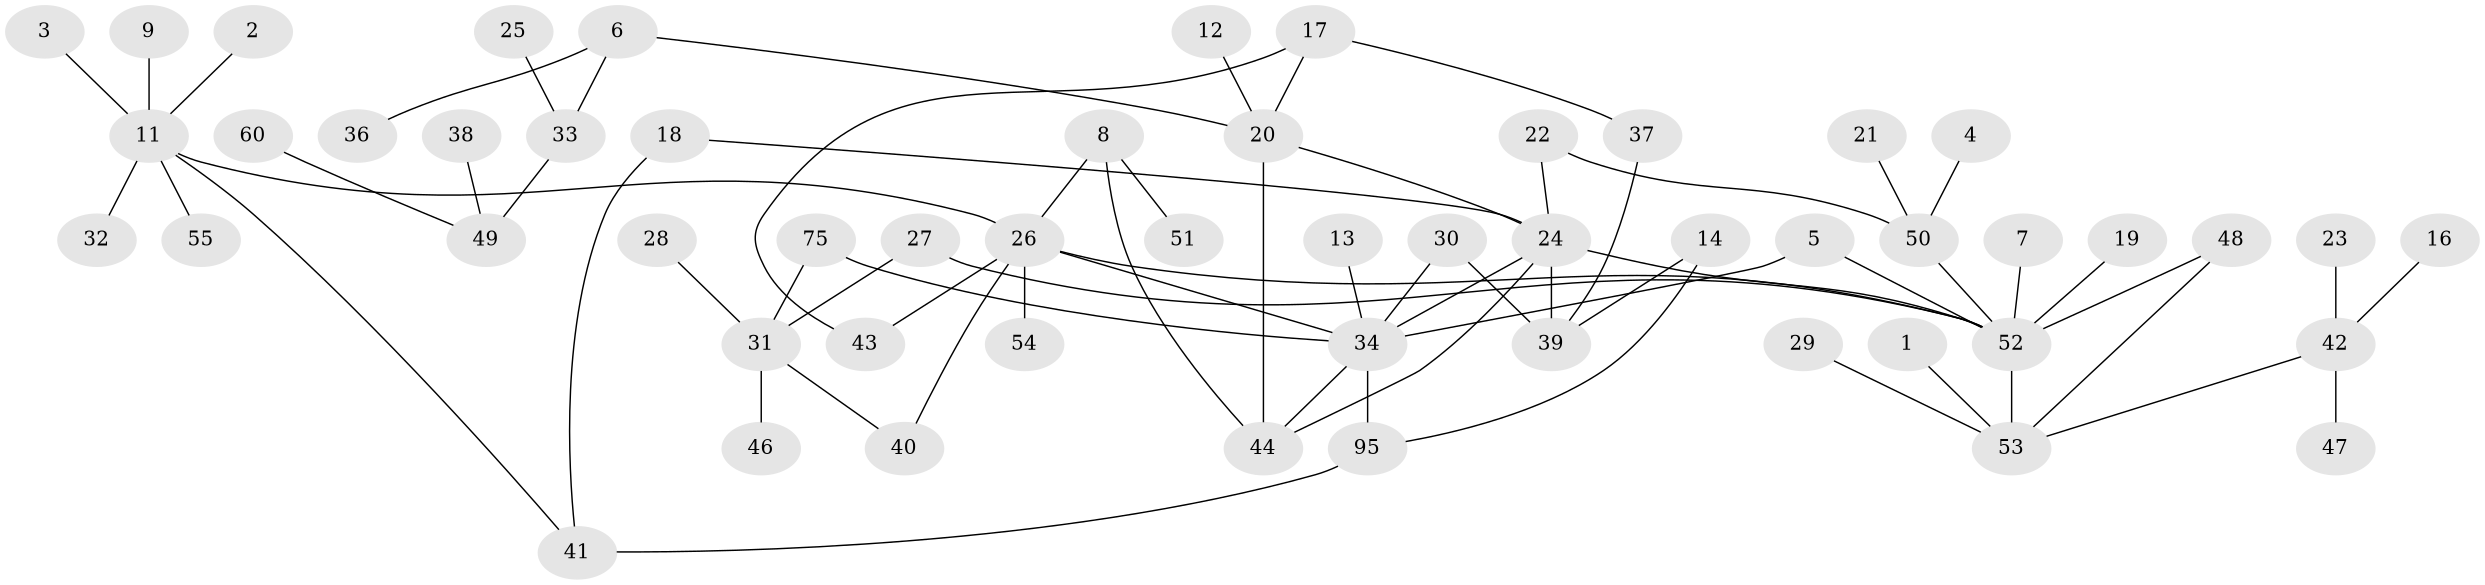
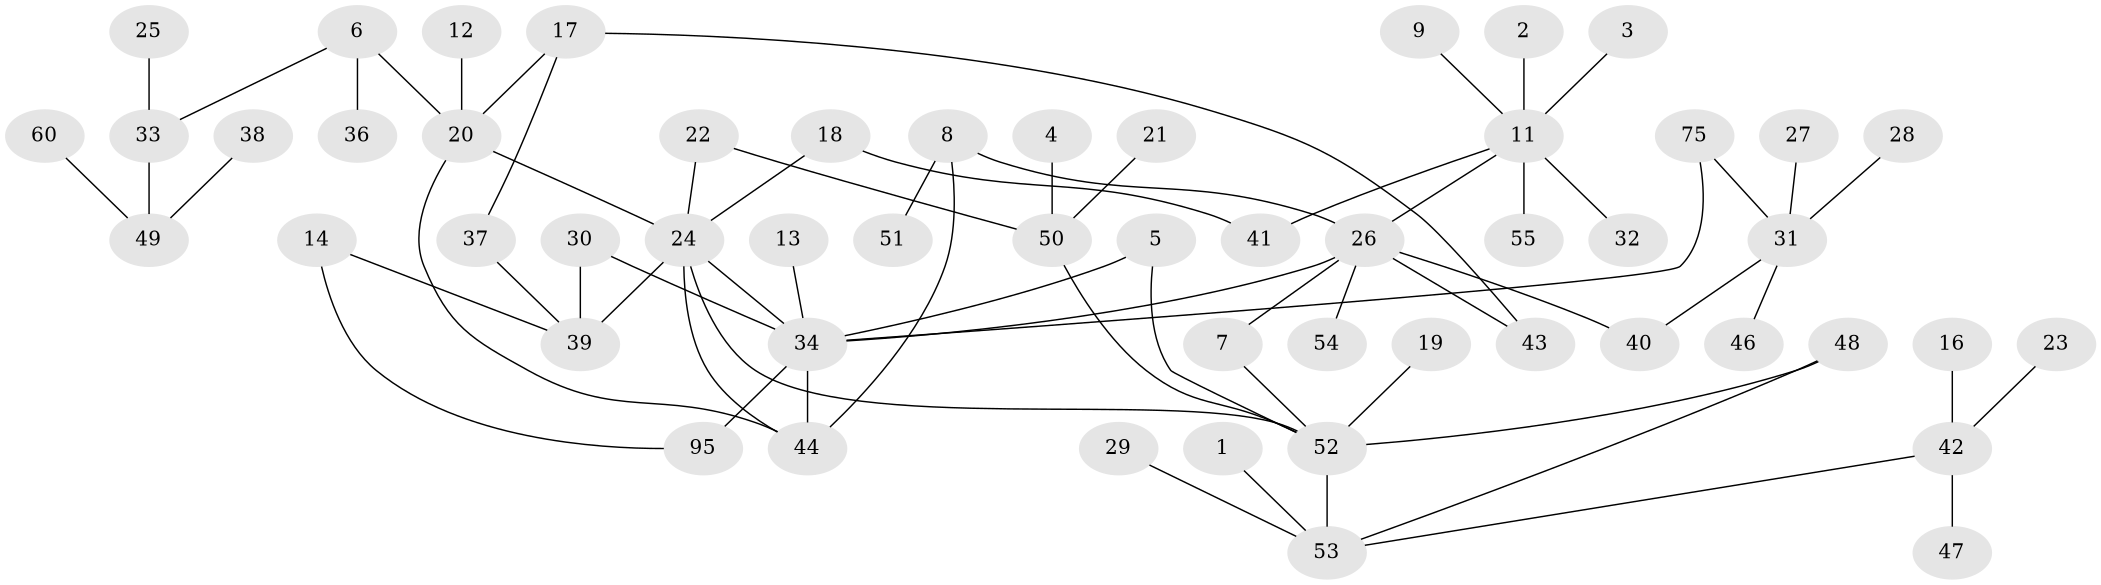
(1453, 282) -> (1294, 292)
(1388, 299) -> none
(981, 534) -> none
